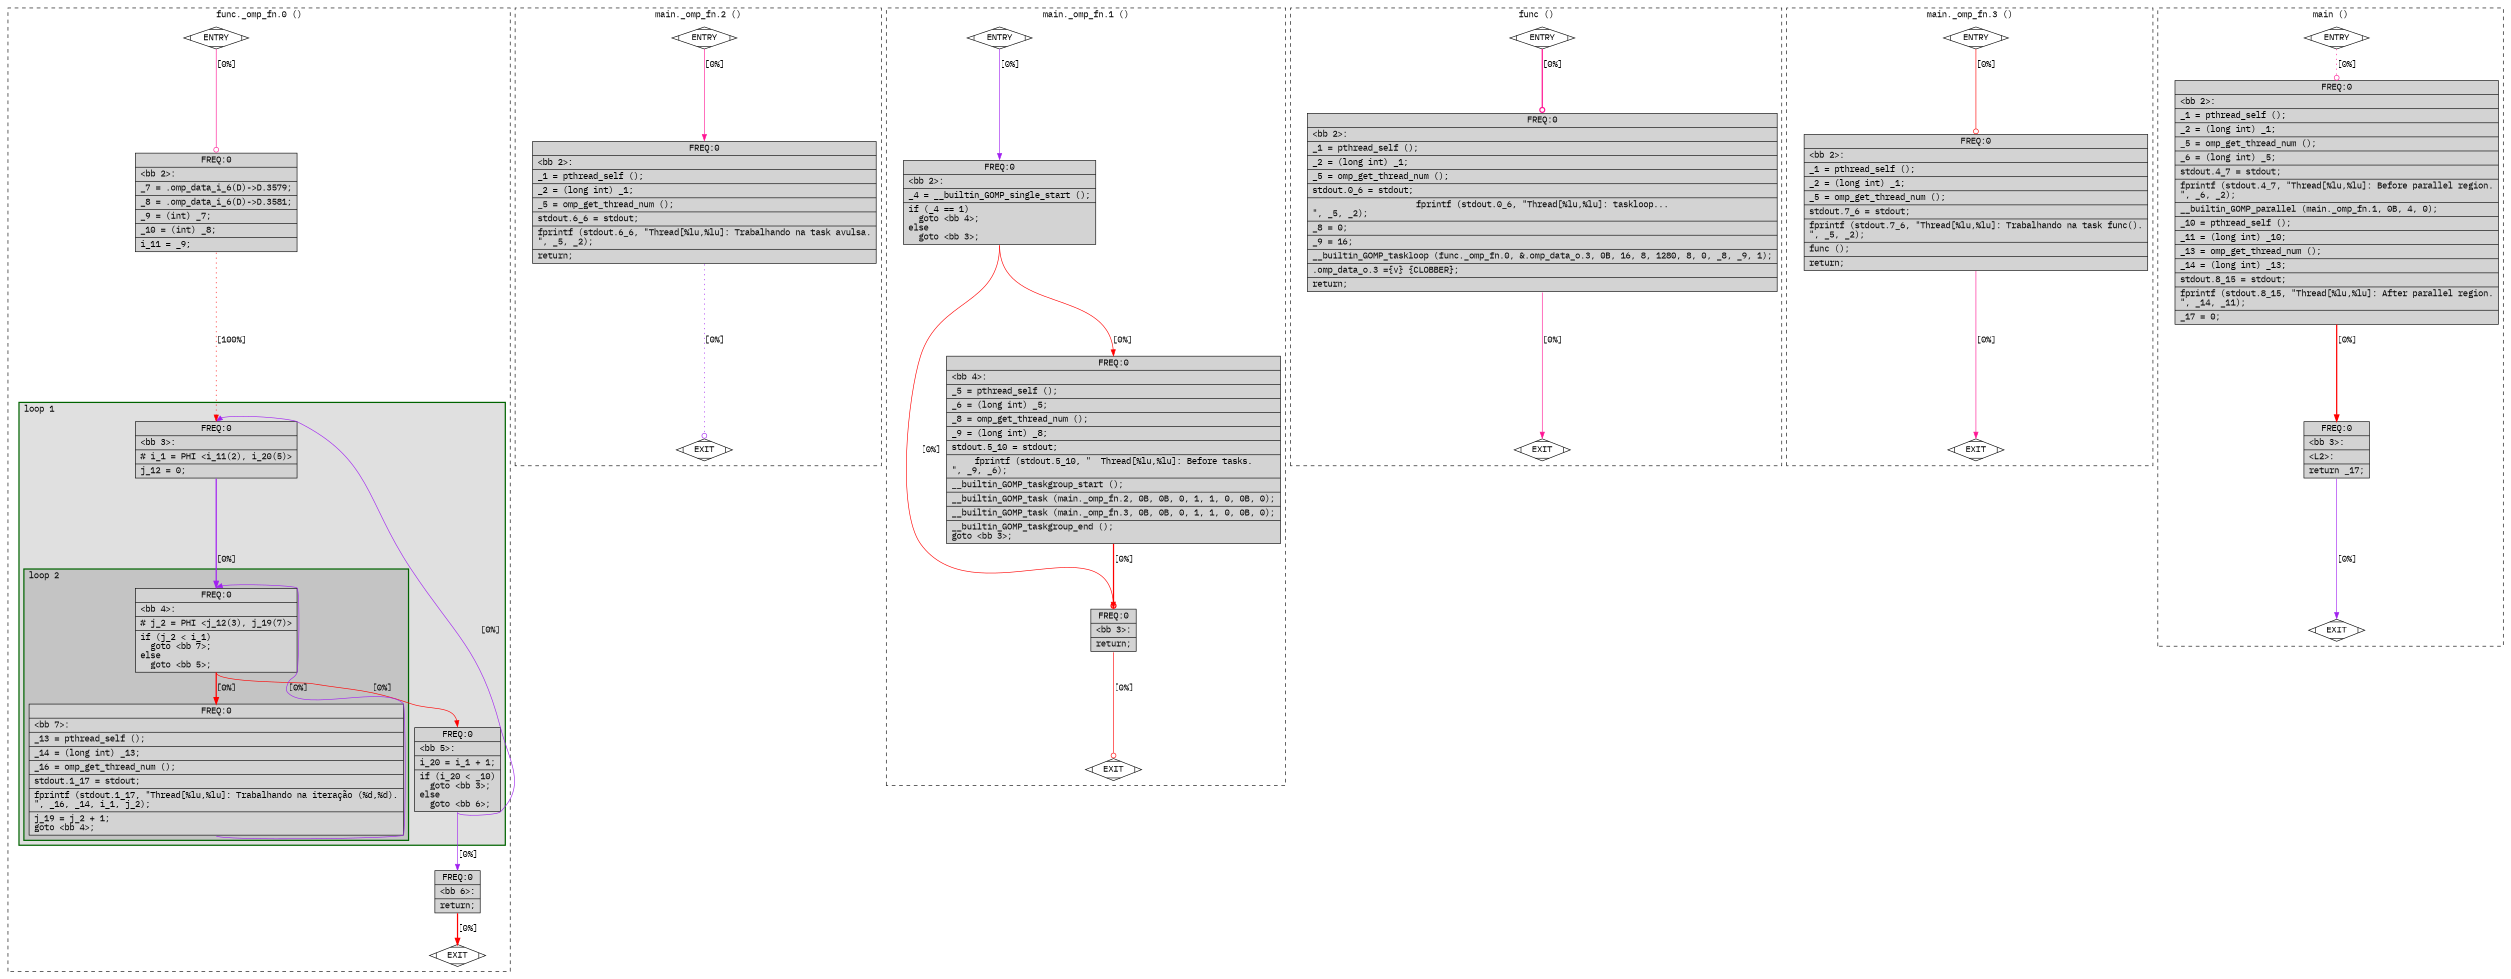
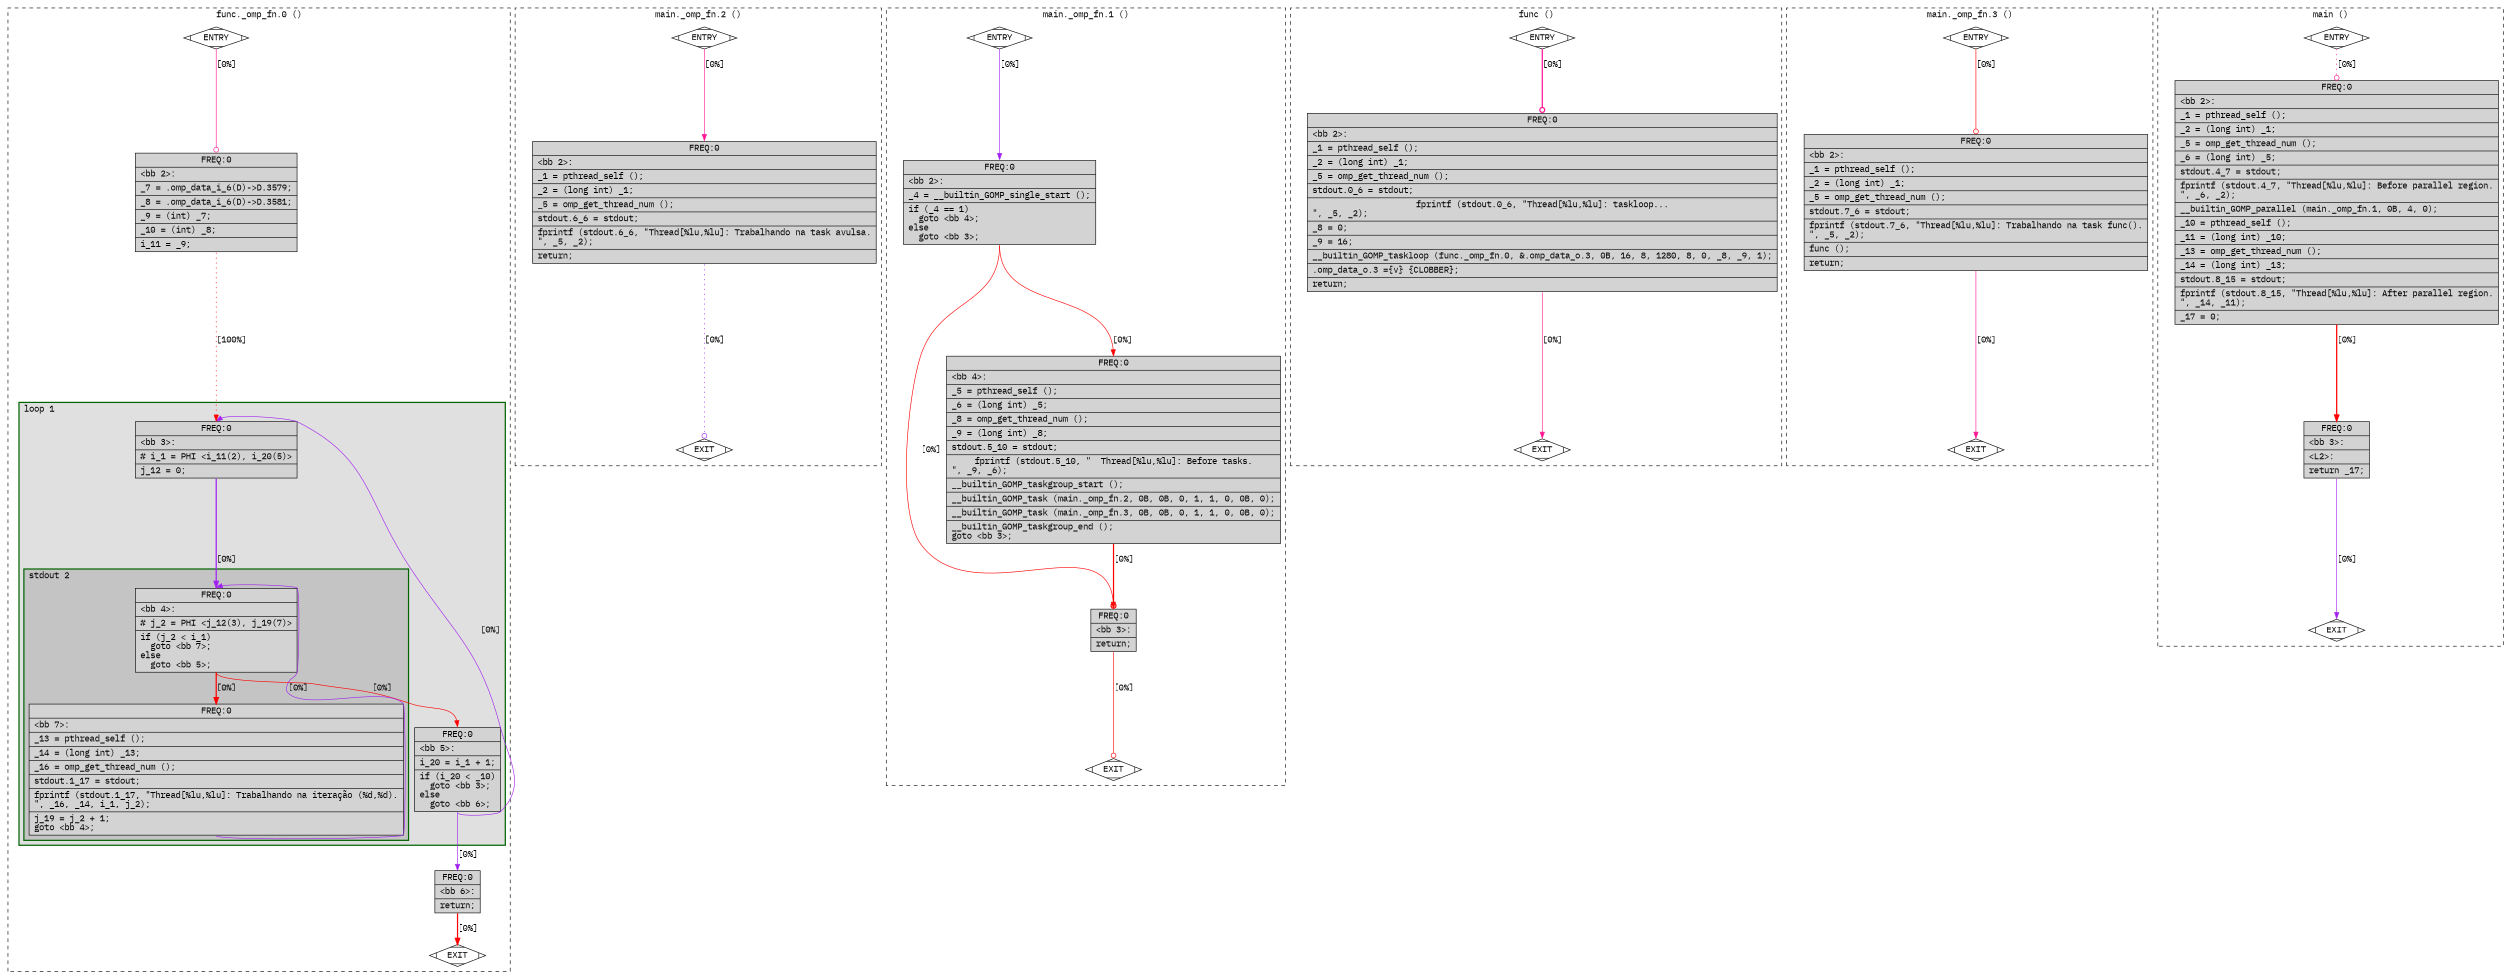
(44, 576) -> (49, 576)
